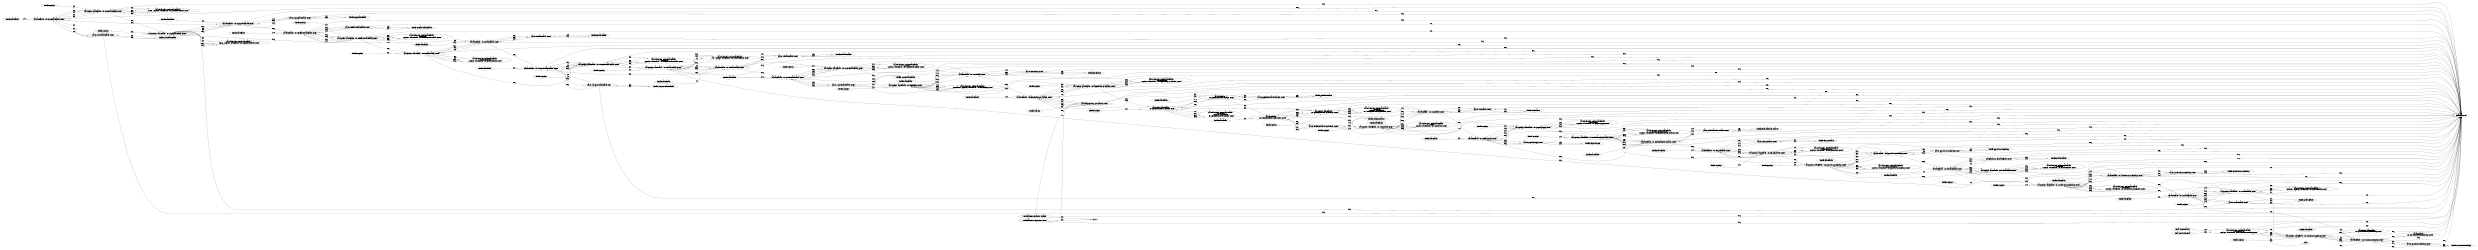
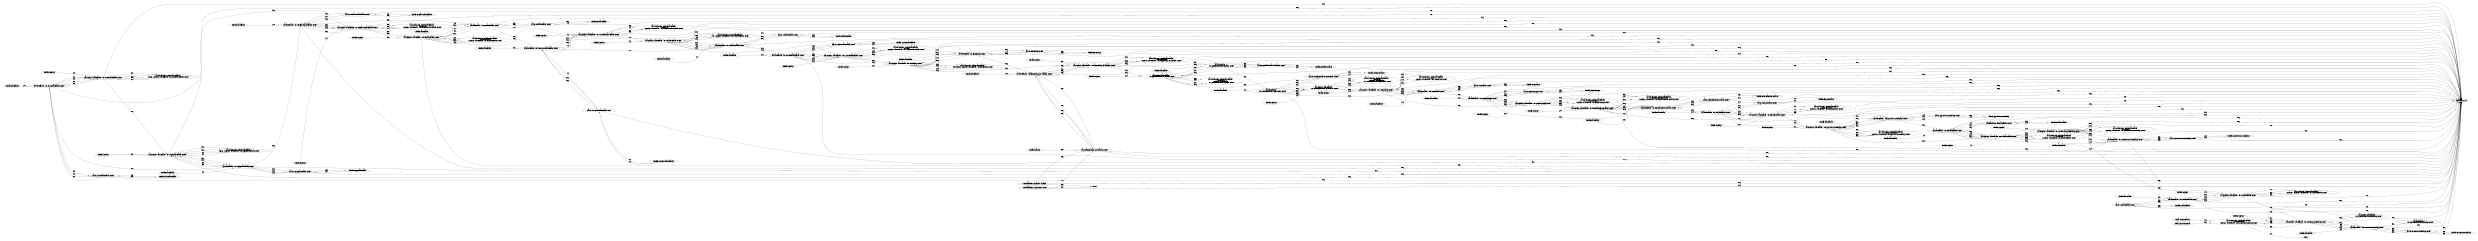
(2208, 207) -> none
